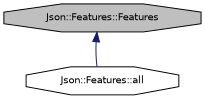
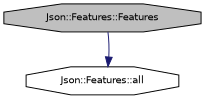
(96, 54) -> (109, 45)
